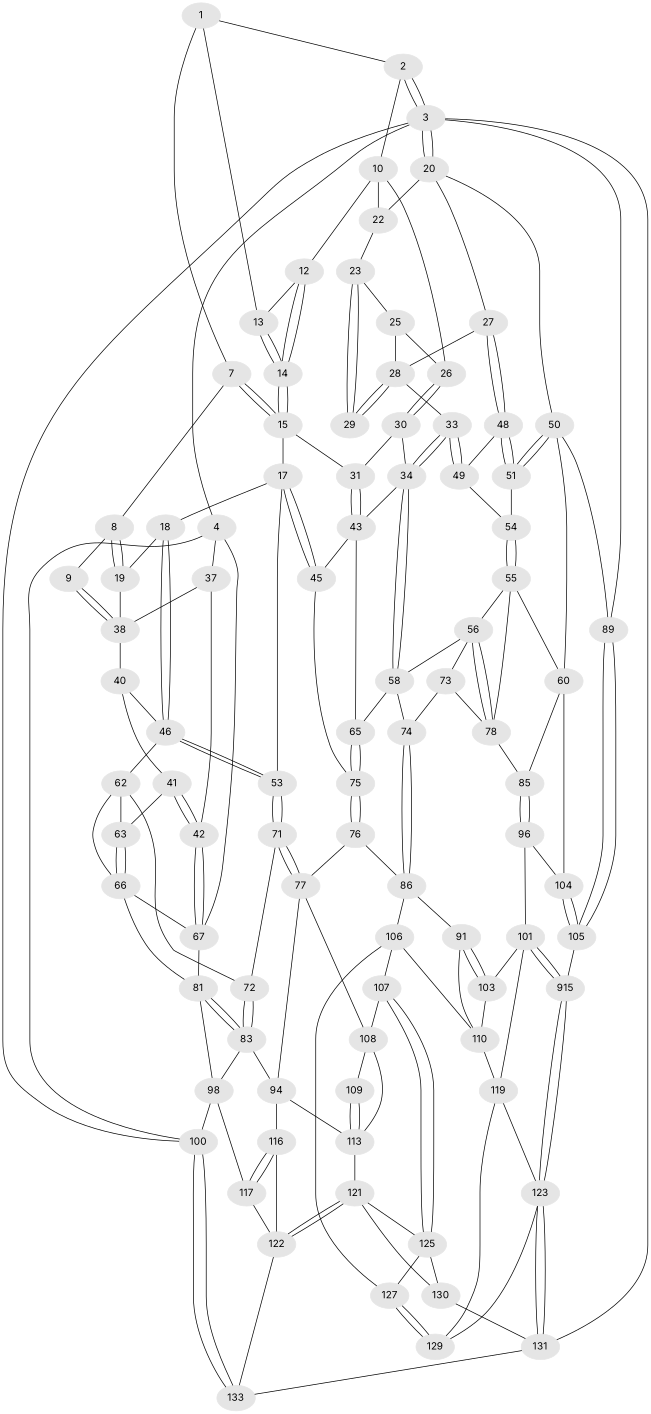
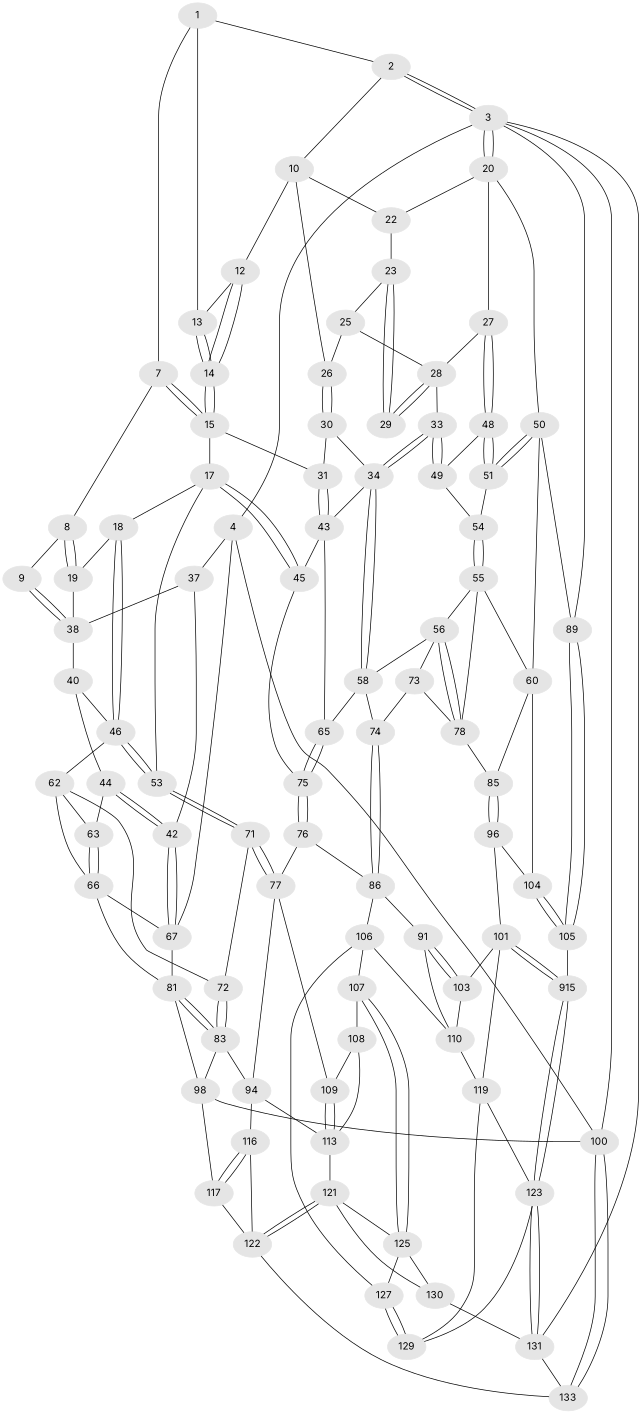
(172, 784) -> (106, 784)
(335, 963) -> (303, 988)
